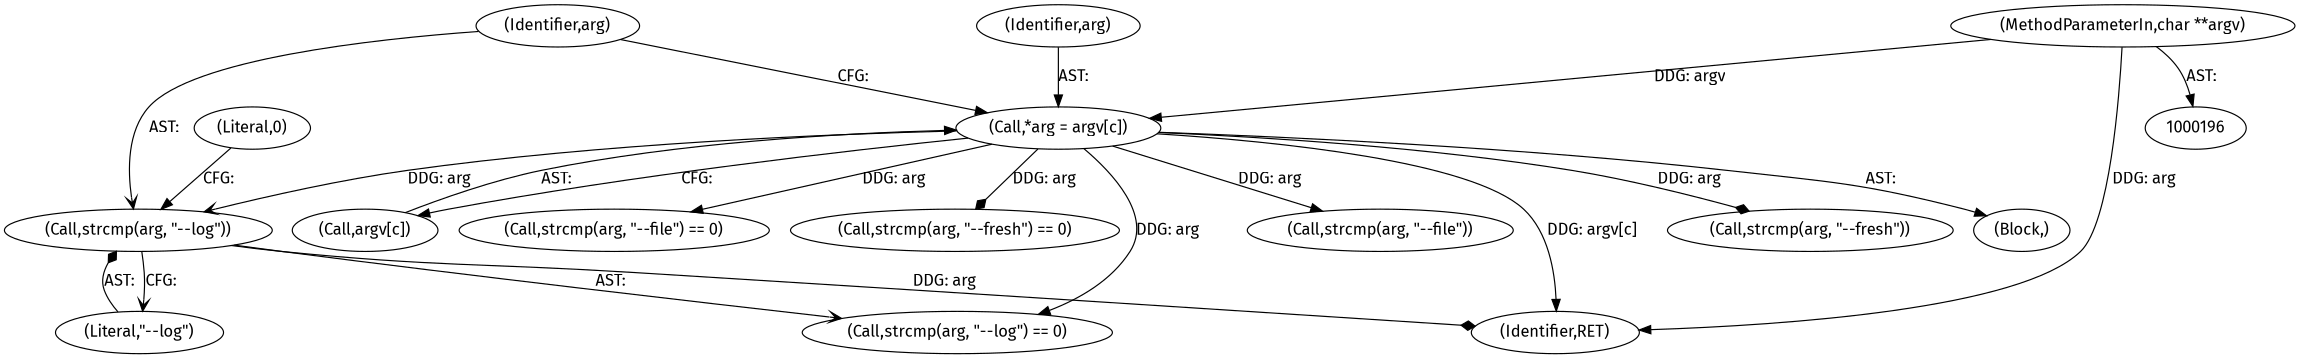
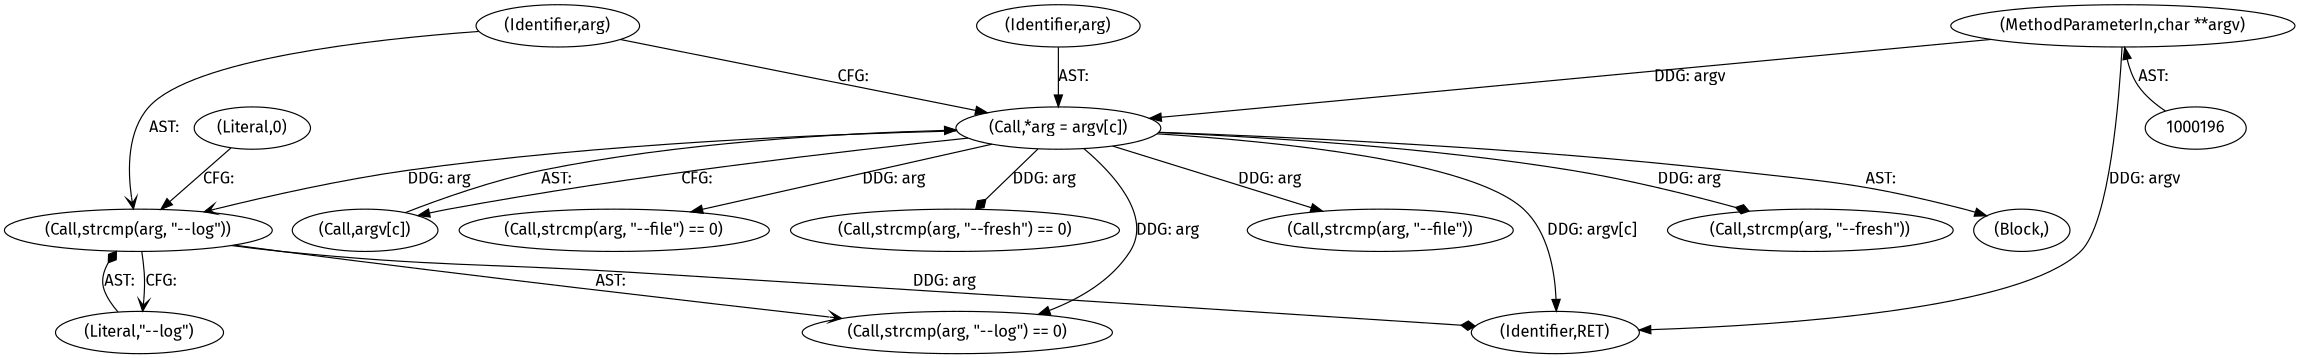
(2178, 68) -> (2141, 89)
(2145, 179) -> (2145, 179)
